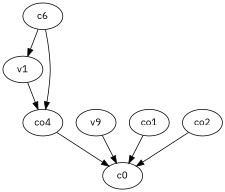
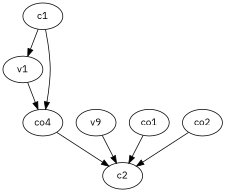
(43, 16) -> (43, 16)
(123, 176) -> (123, 176)
